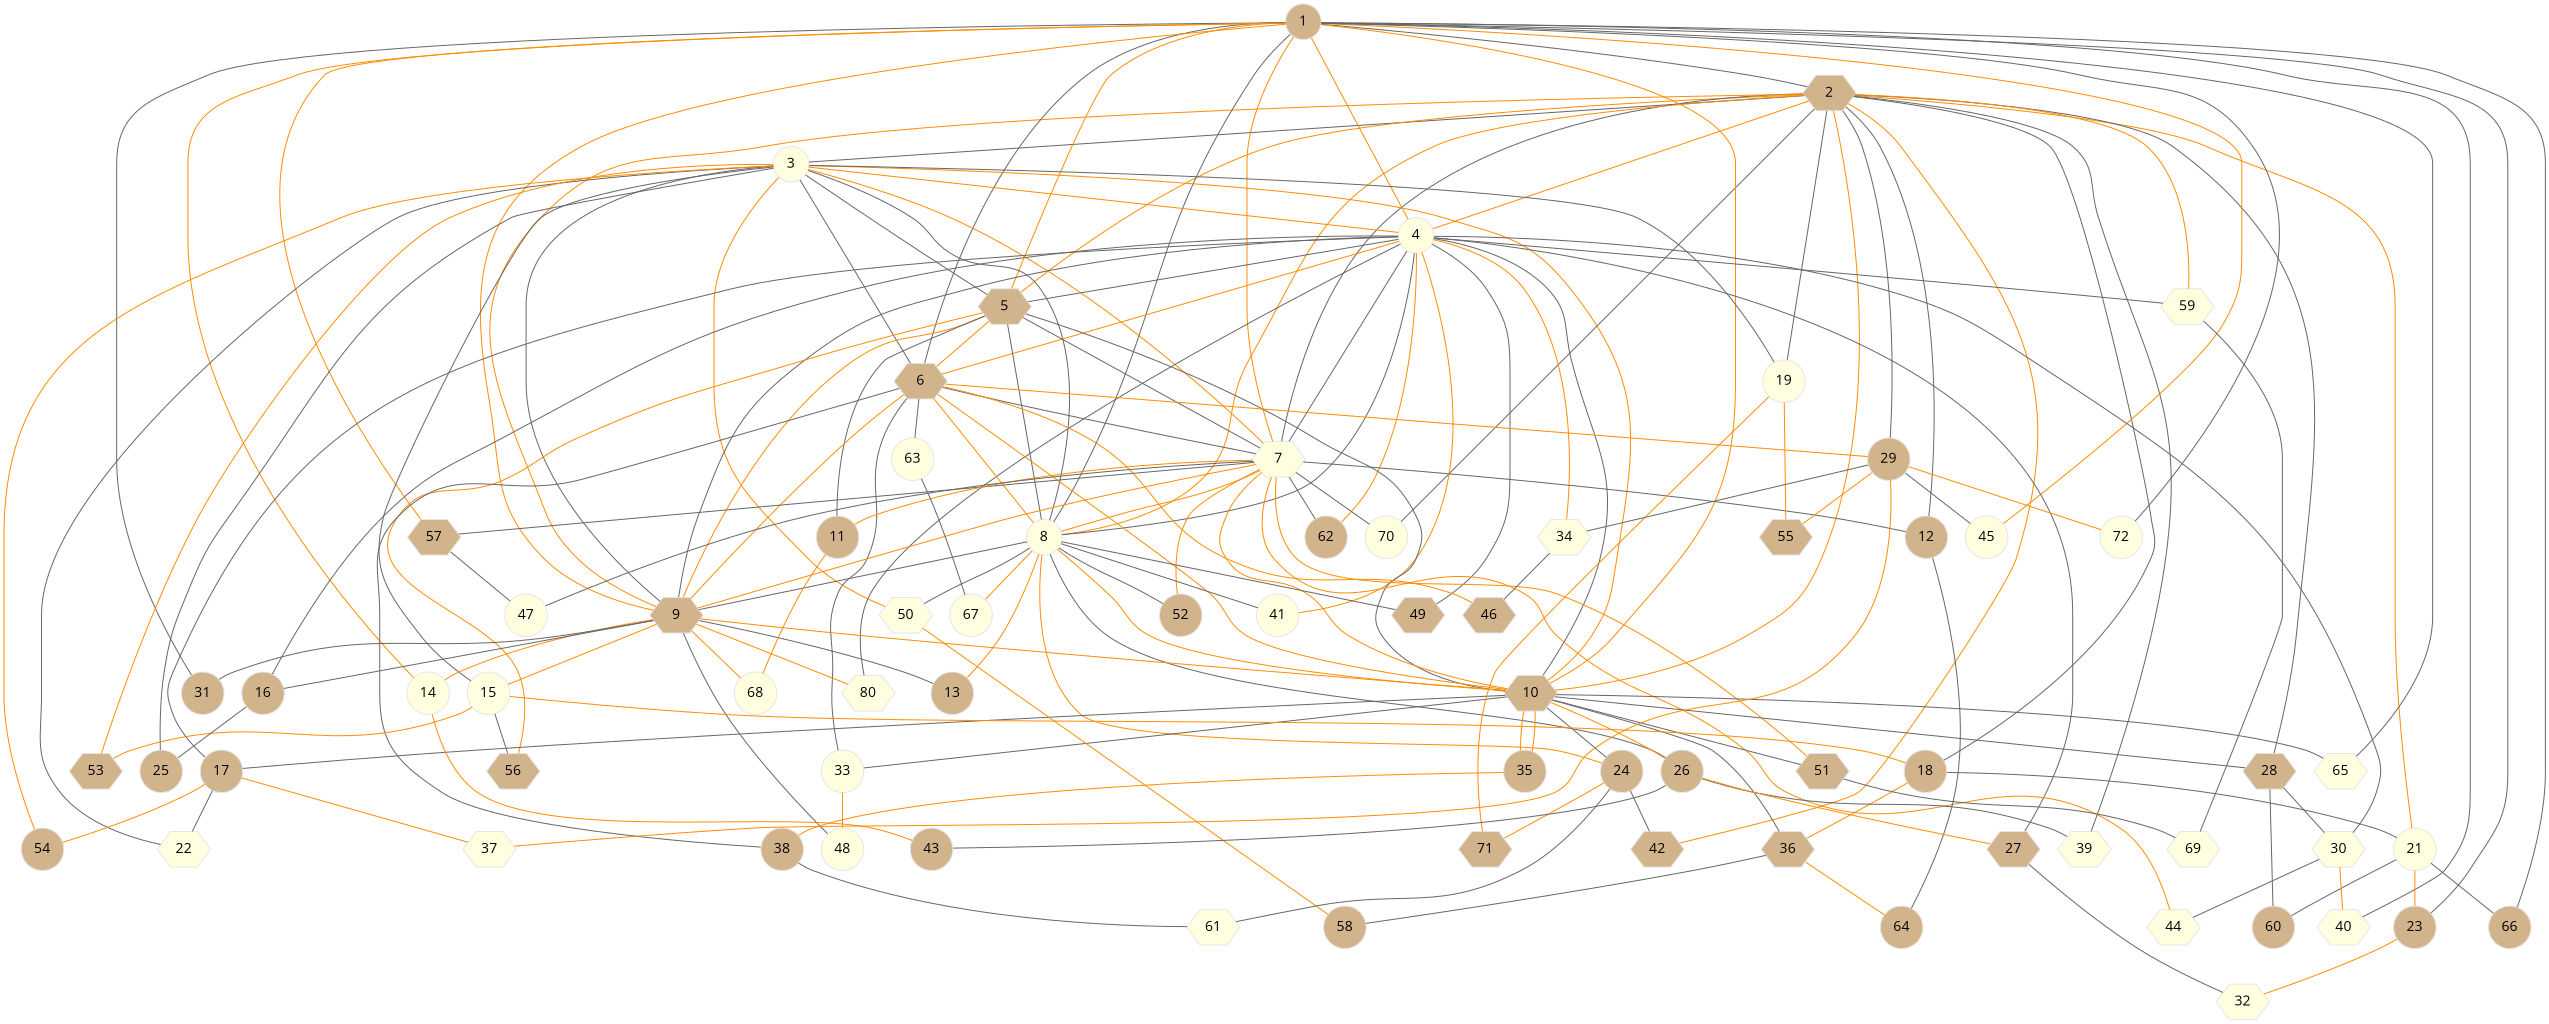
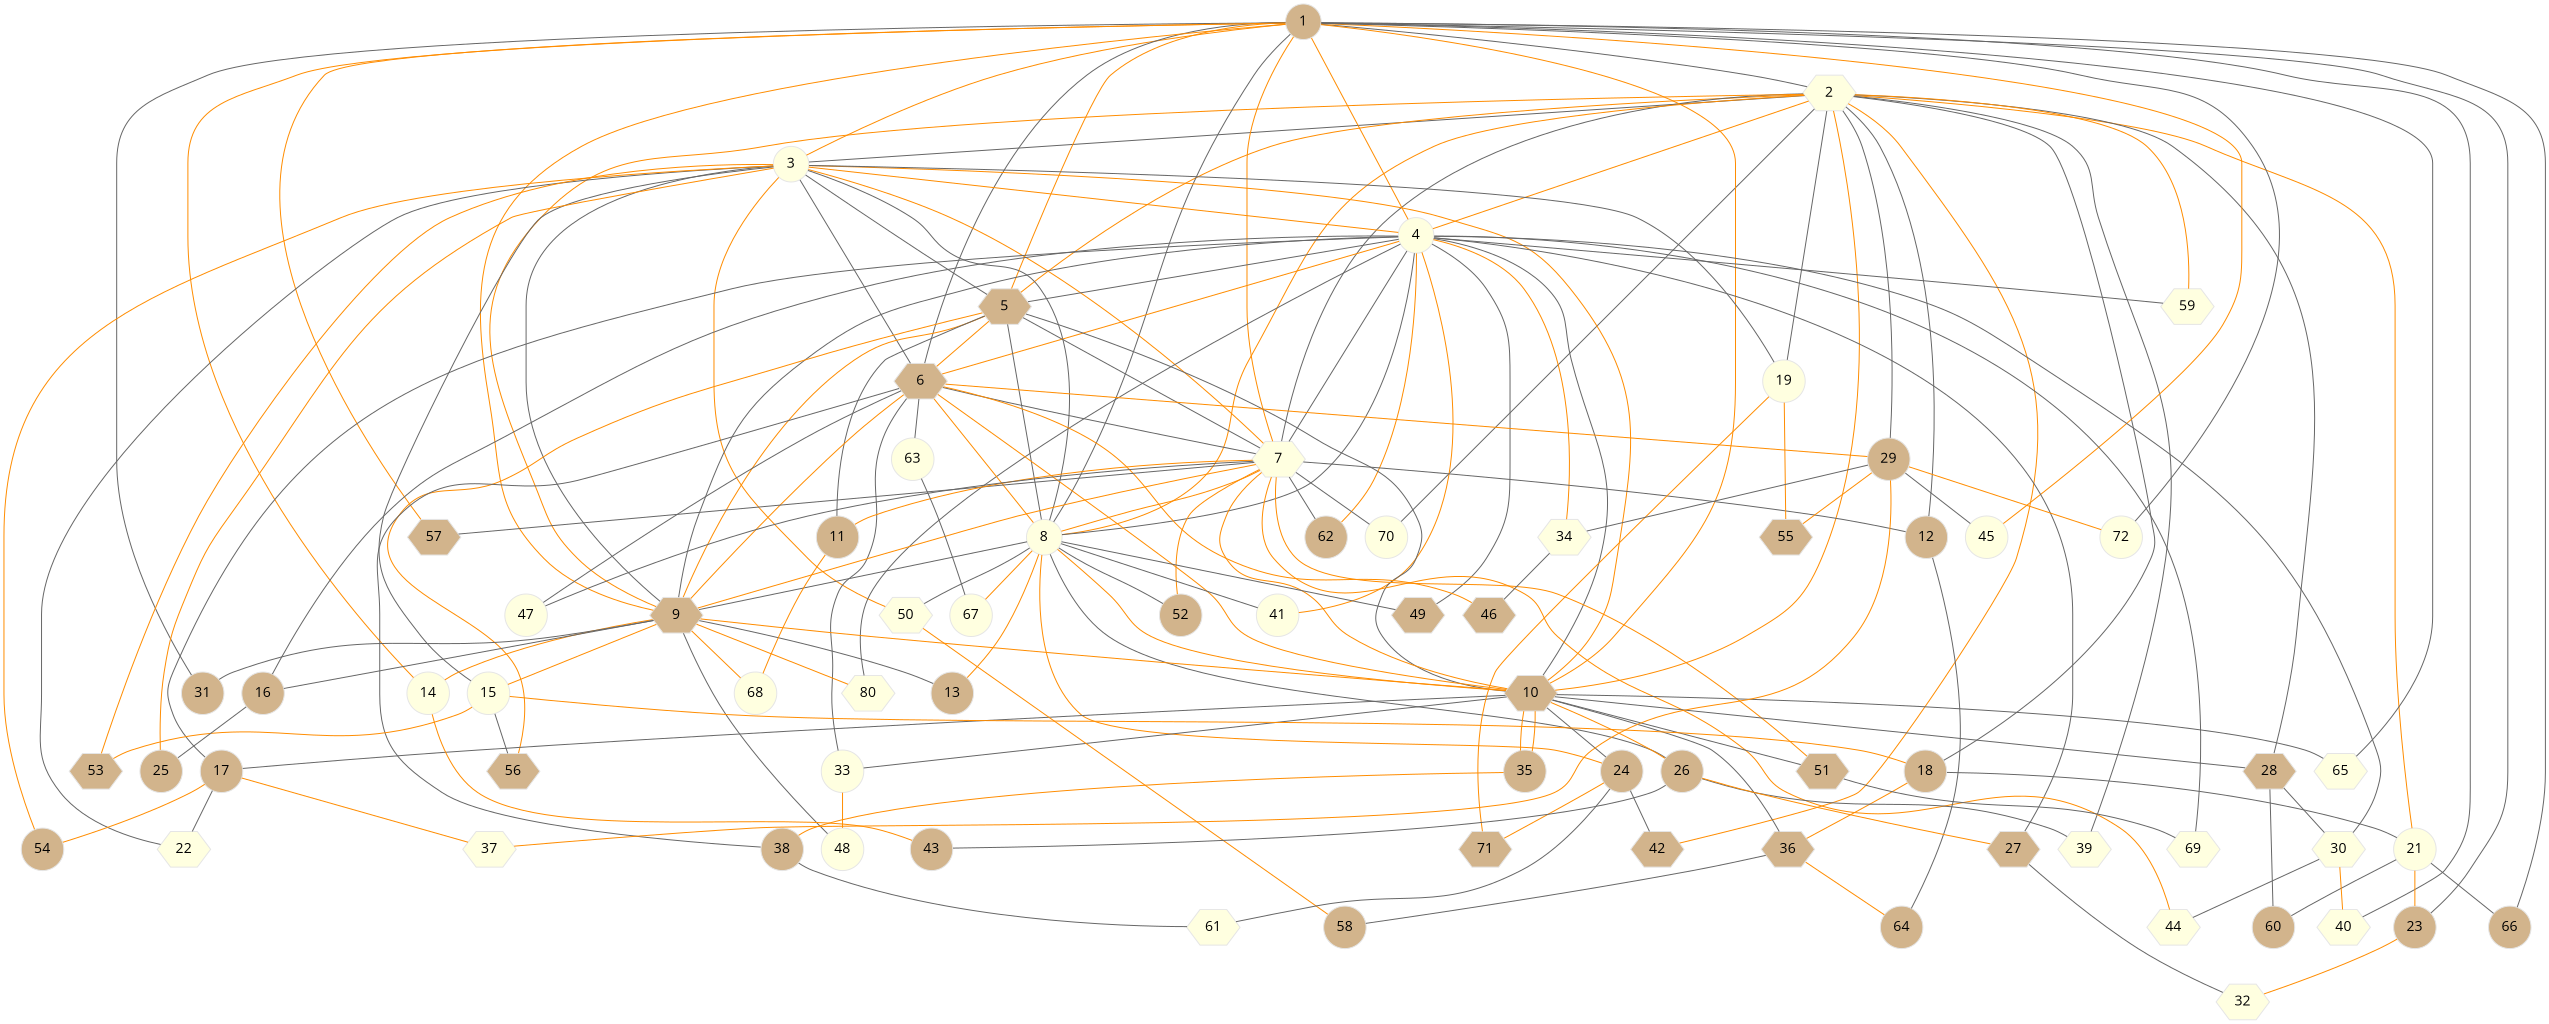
none -> (1039, 64)
(1829, 93) -> (1829, 93)
(355, 339) -> (355, 339)
(480, 576) -> (718, 489)
(2282, 585) -> (1978, 355)
